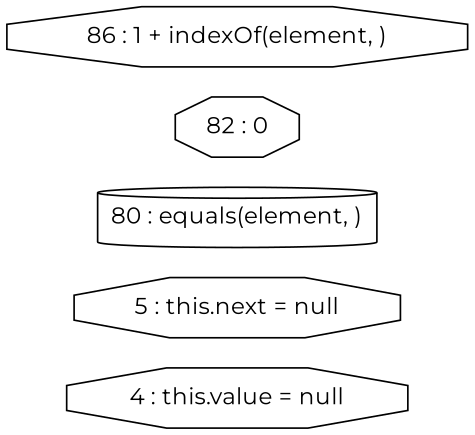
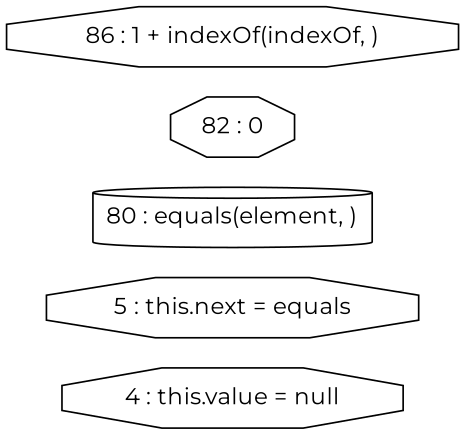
(237, 37) -> (233, 37)
(237, 308) -> (233, 308)
